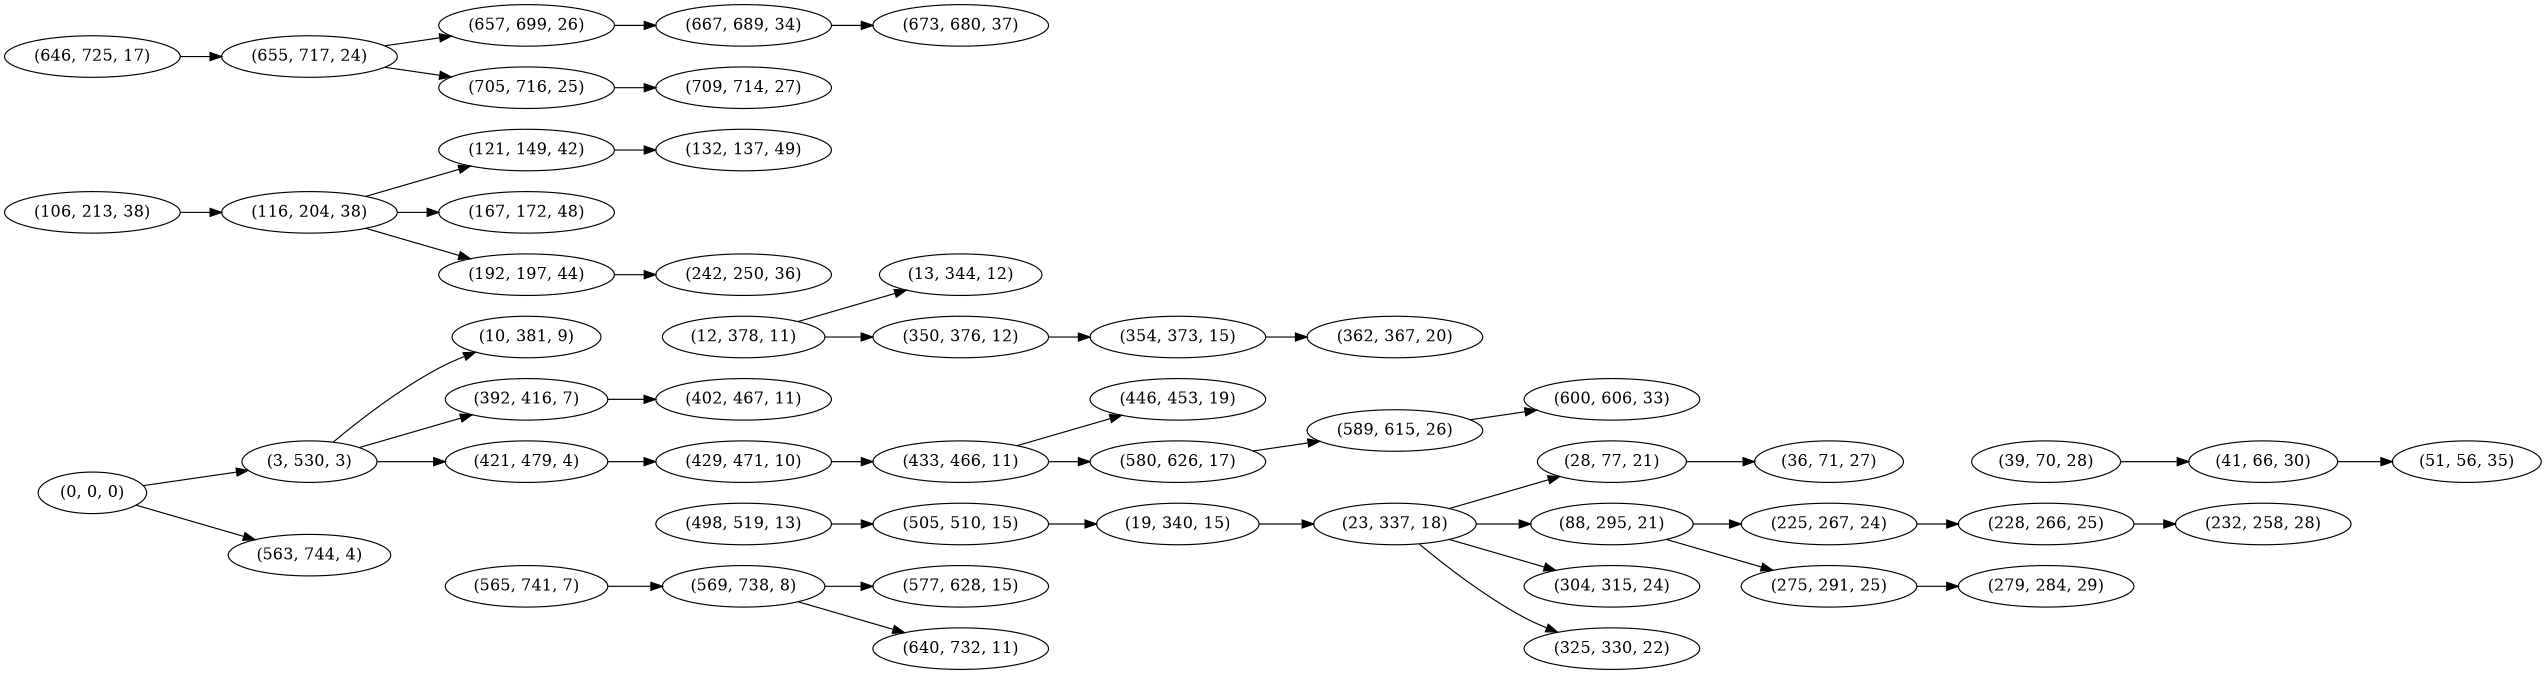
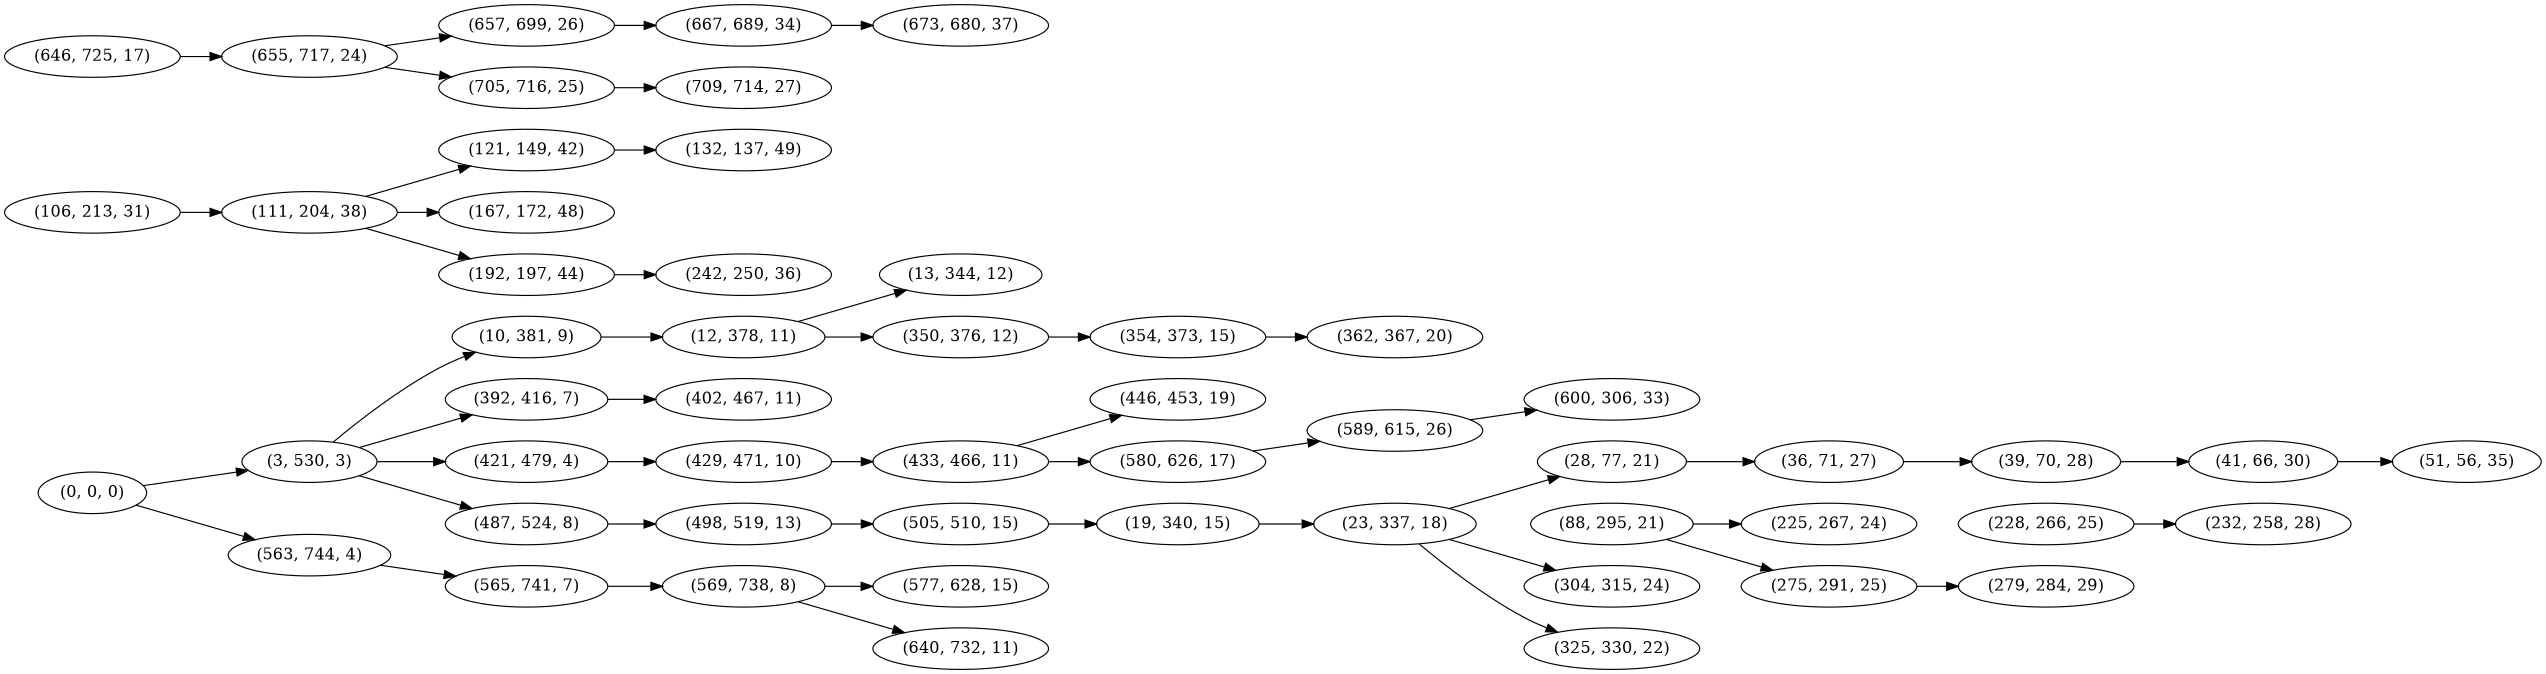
(92, 212) -> (92, 212)
(309, 212) -> (309, 212)
none -> (626, 337)
(1612, 399) -> (1612, 399)
none -> (1932, 462)
none -> (527, 524)
(1497, 524) -> none
(1932, 524) -> none
none -> (412, 570)
